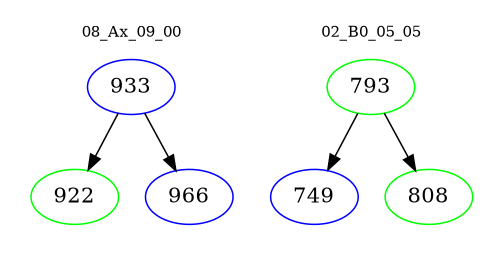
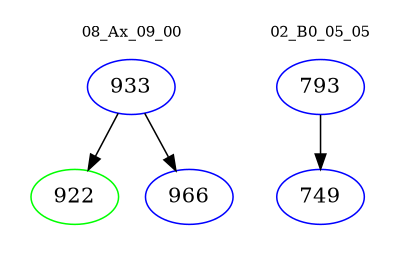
(371, 87) -> (321, 87)
(429, 197) -> none
